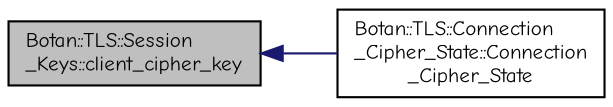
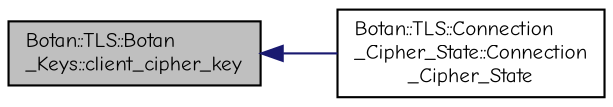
(135, 53) -> (135, 53)
